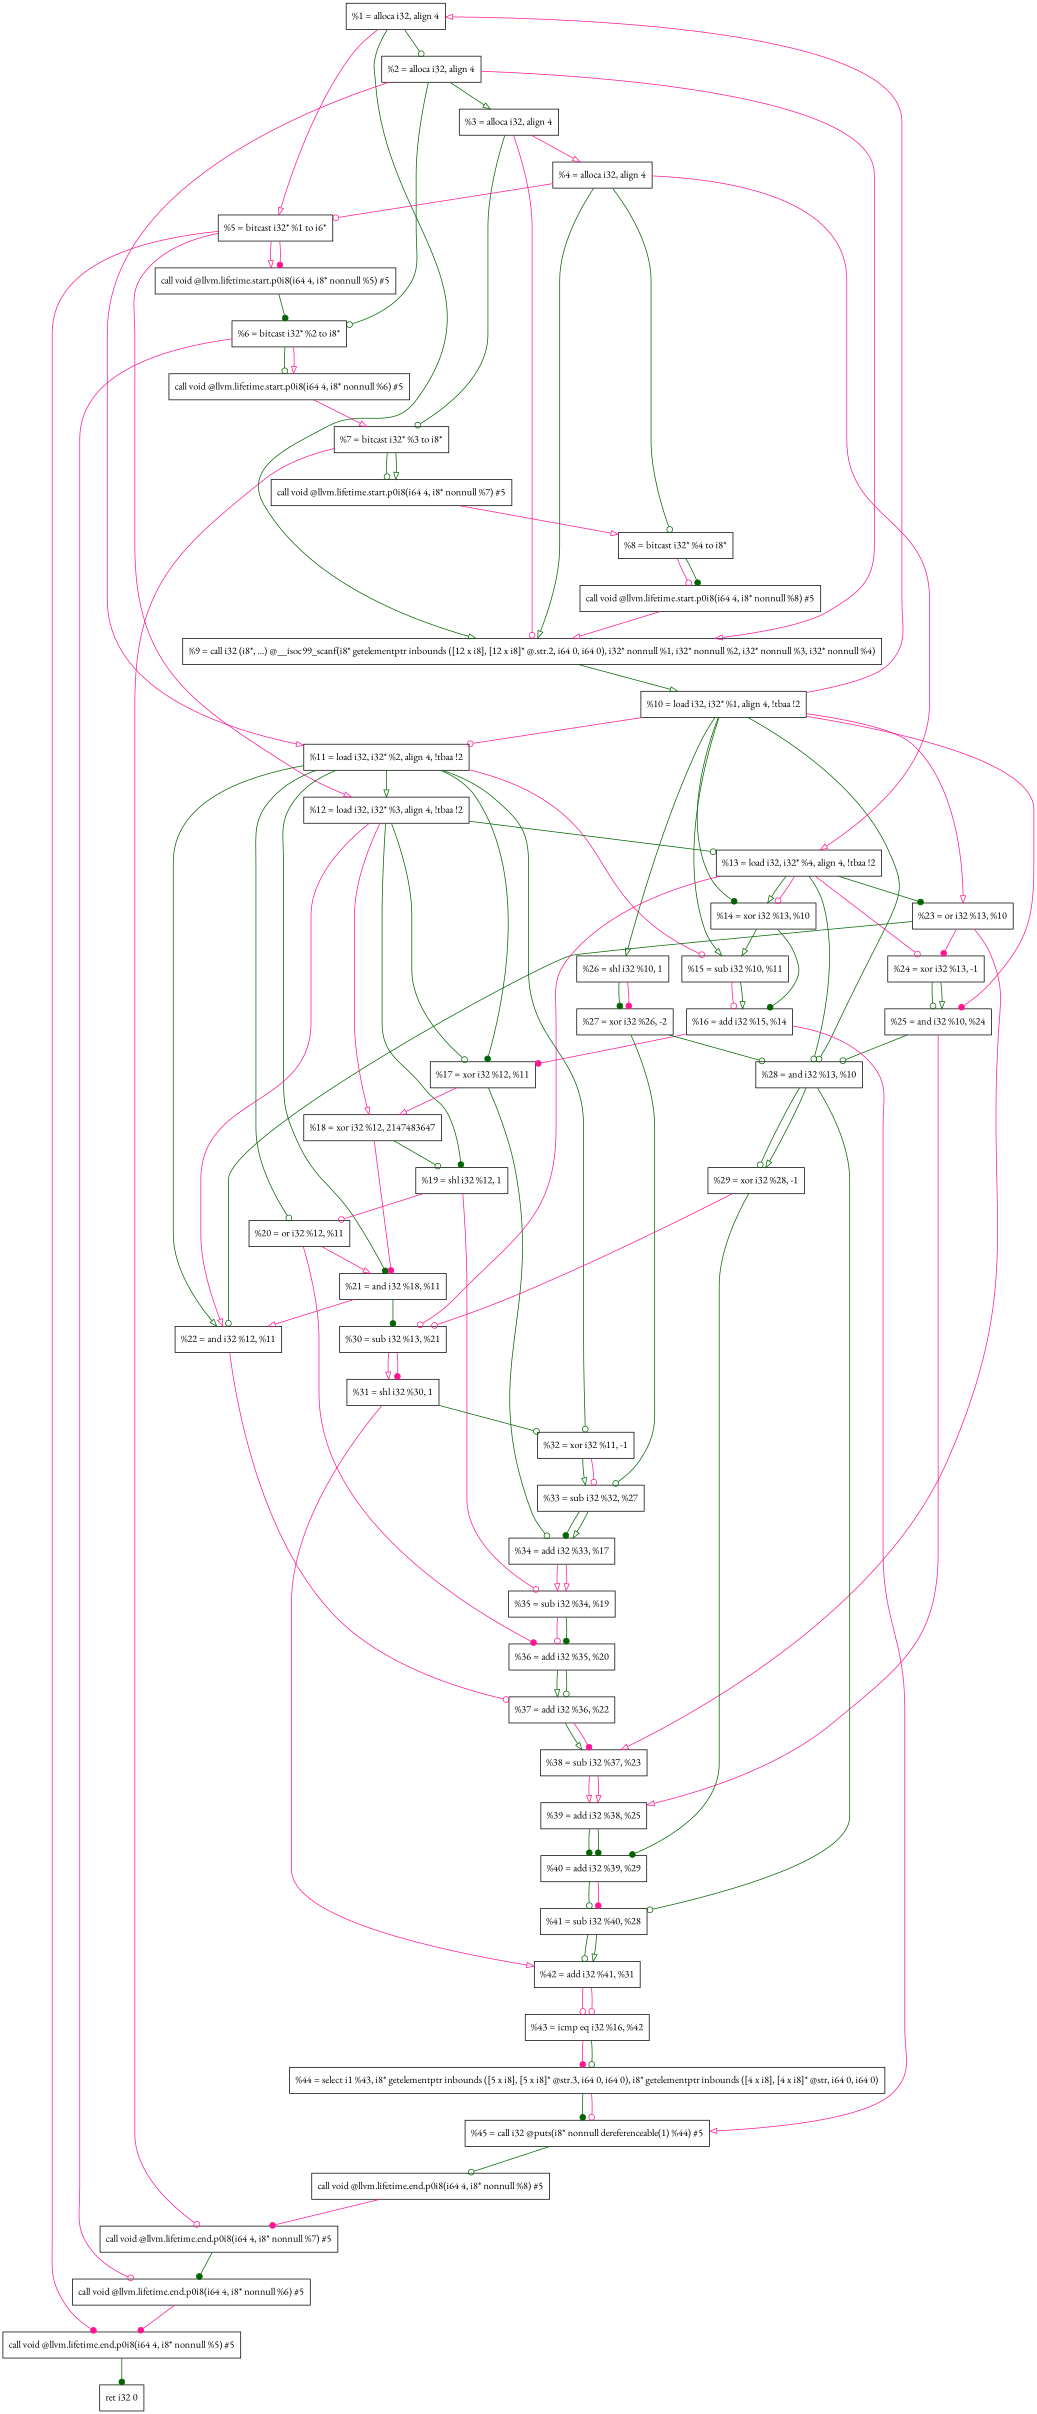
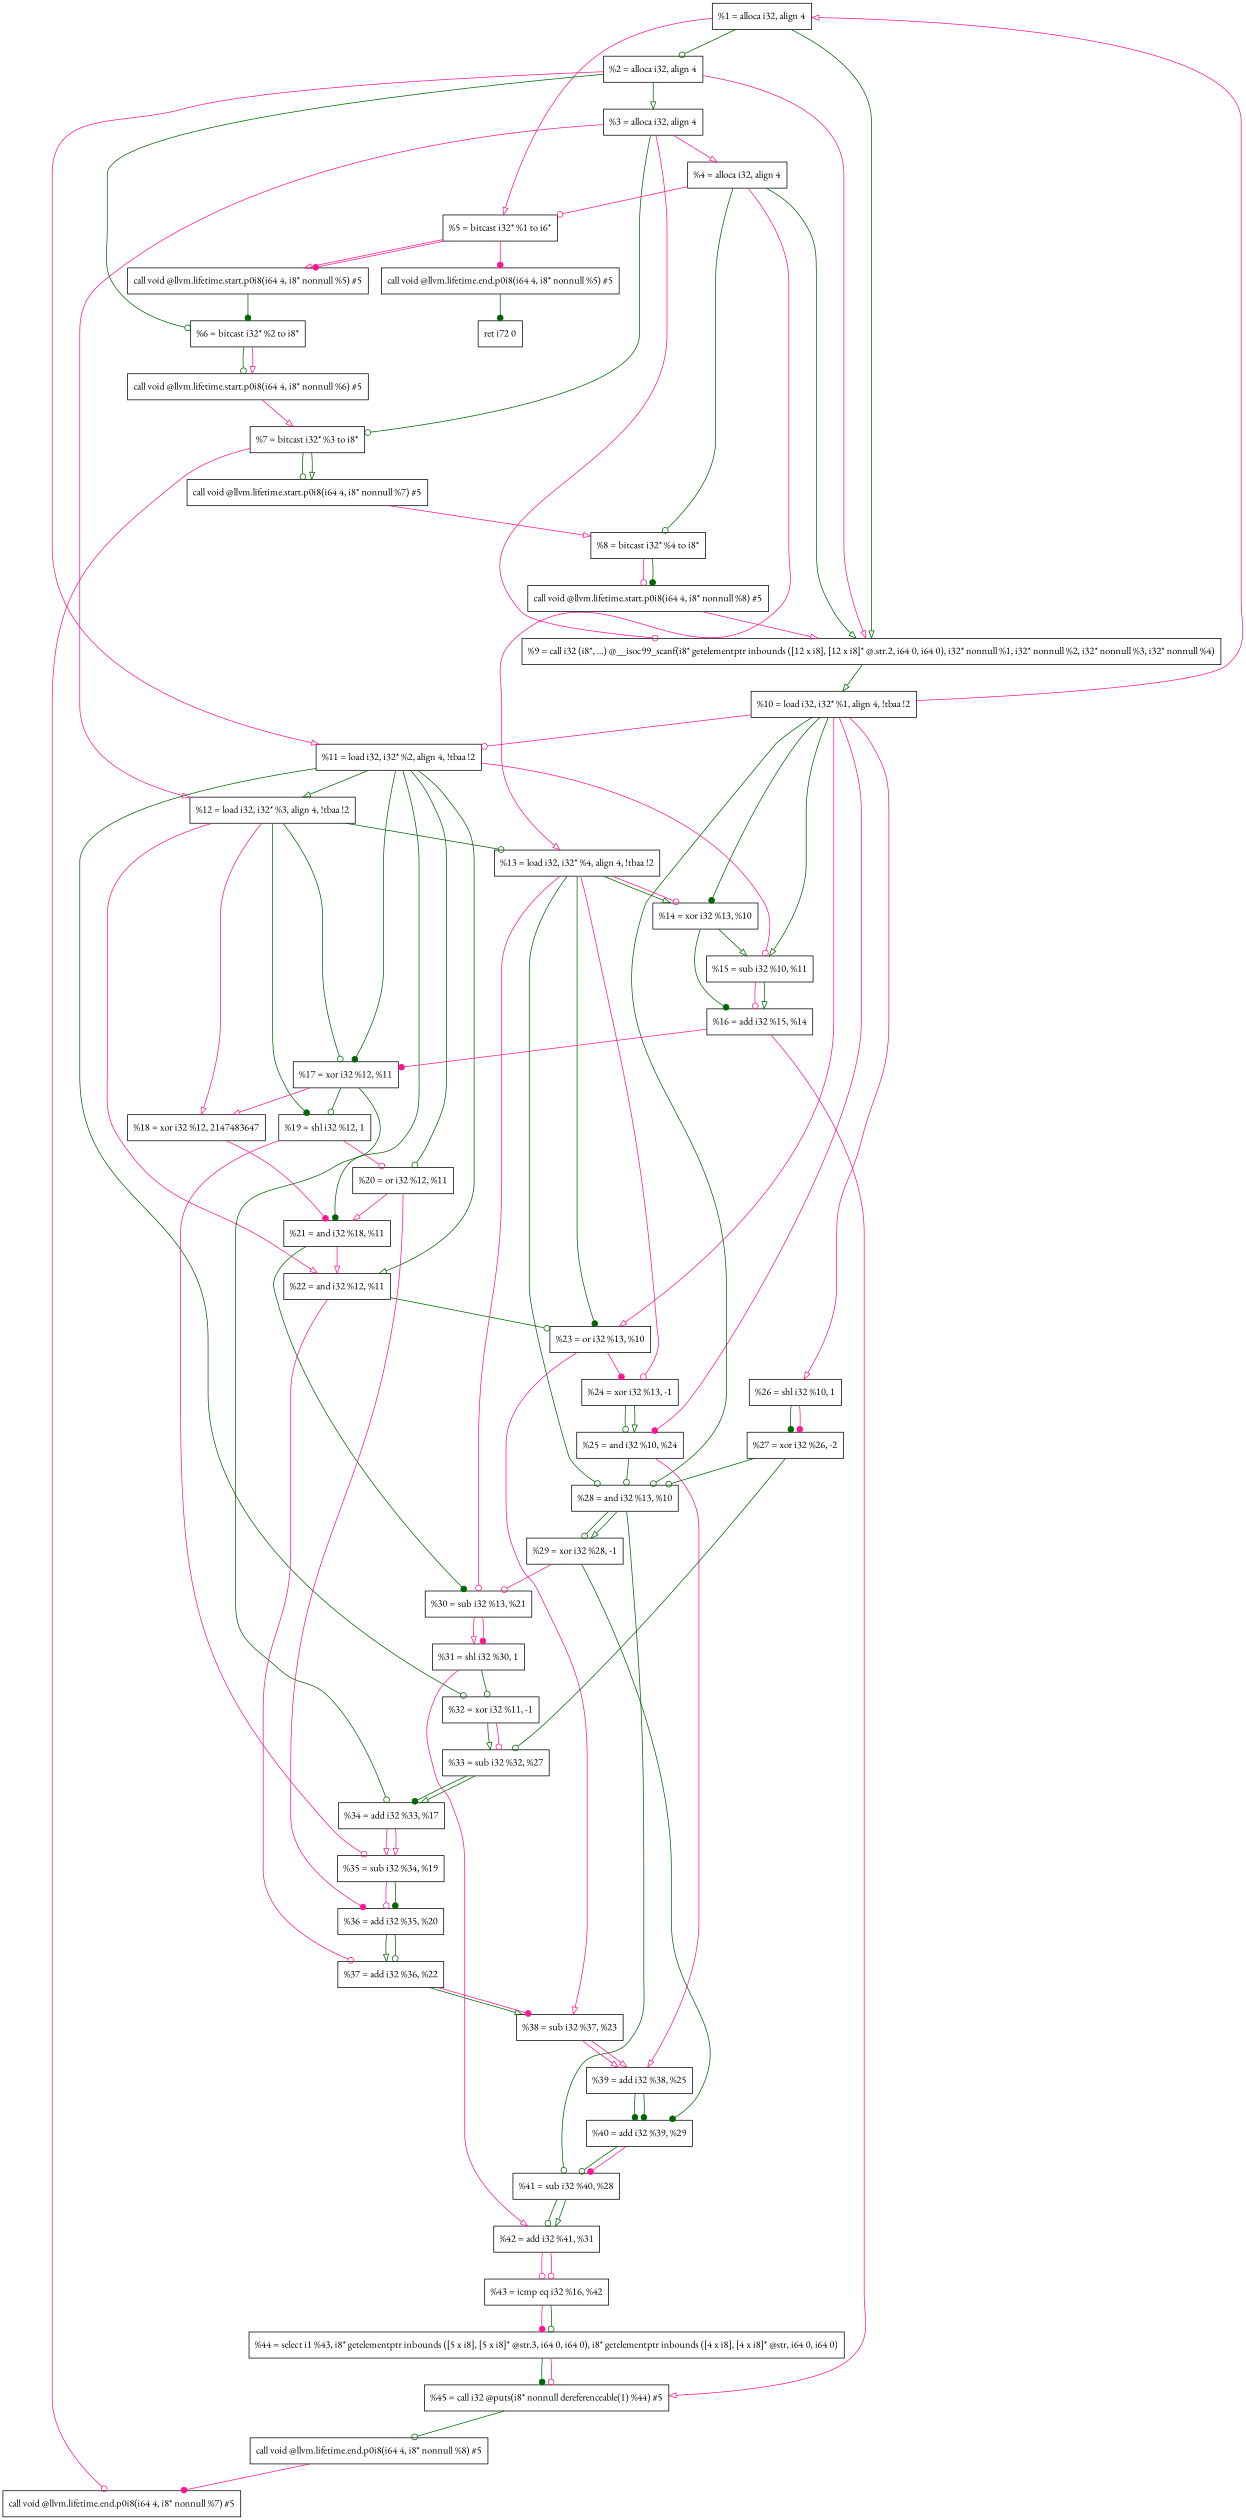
(135, 539) -> (88, 299)
(665, 830) -> (888, 1046)
(477, 1002) -> (467, 1313)
(415, 1153) -> (336, 1099)
(191, 2292) -> none
(122, 2398) -> (500, 334)
